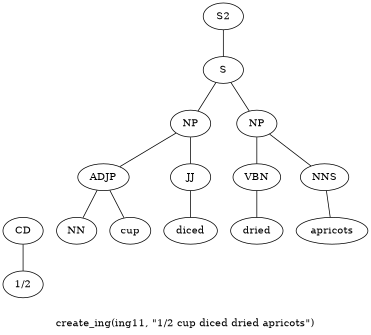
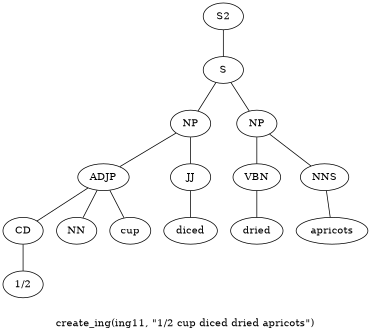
none -> (62, 205)
